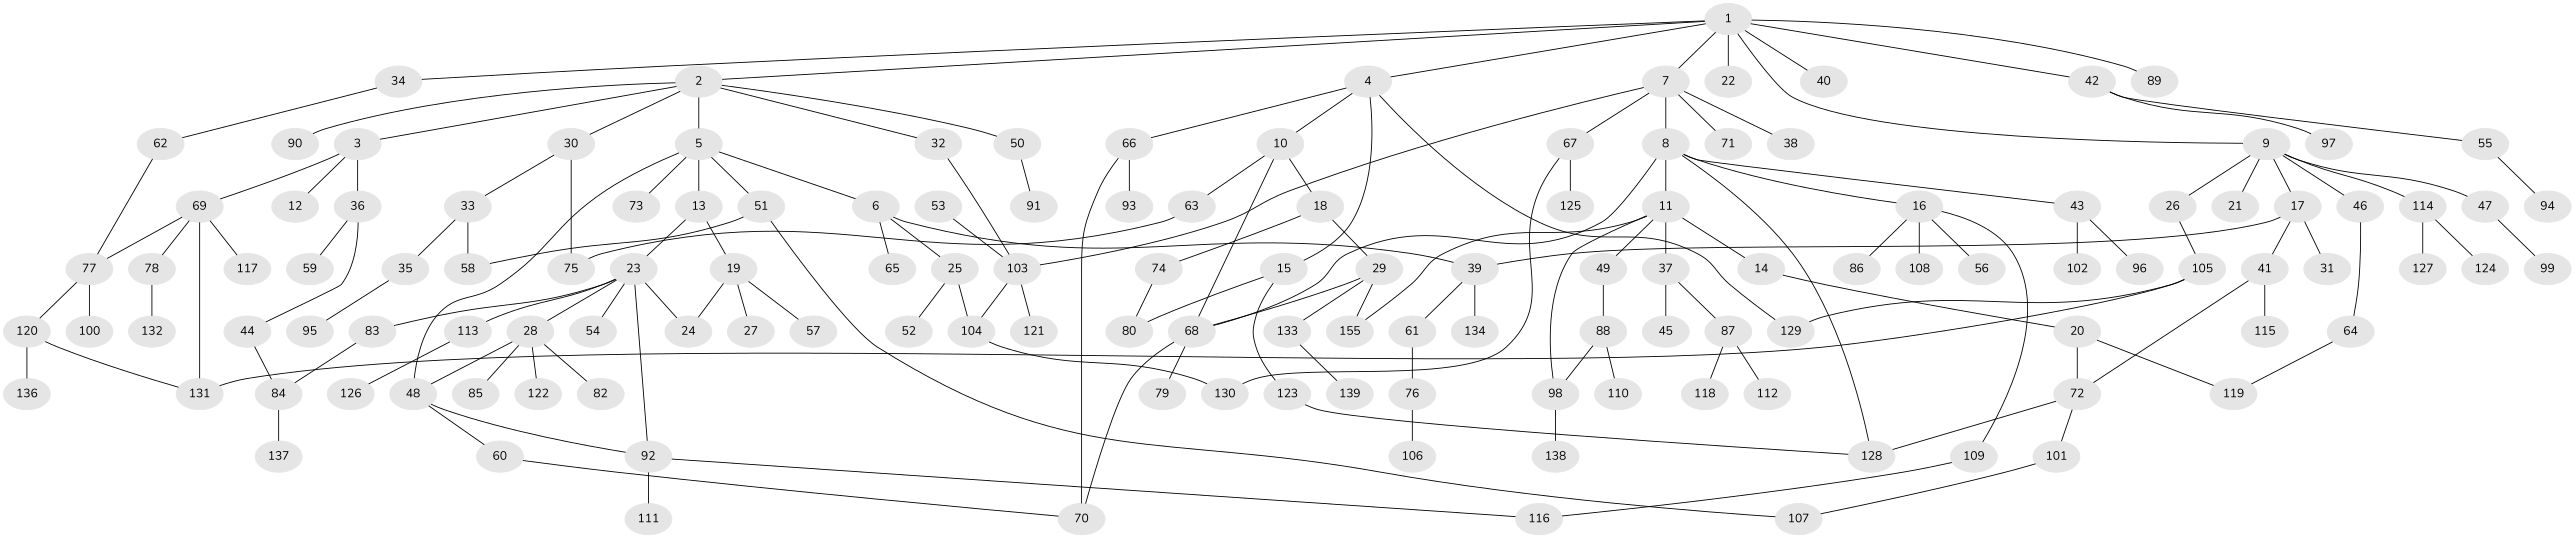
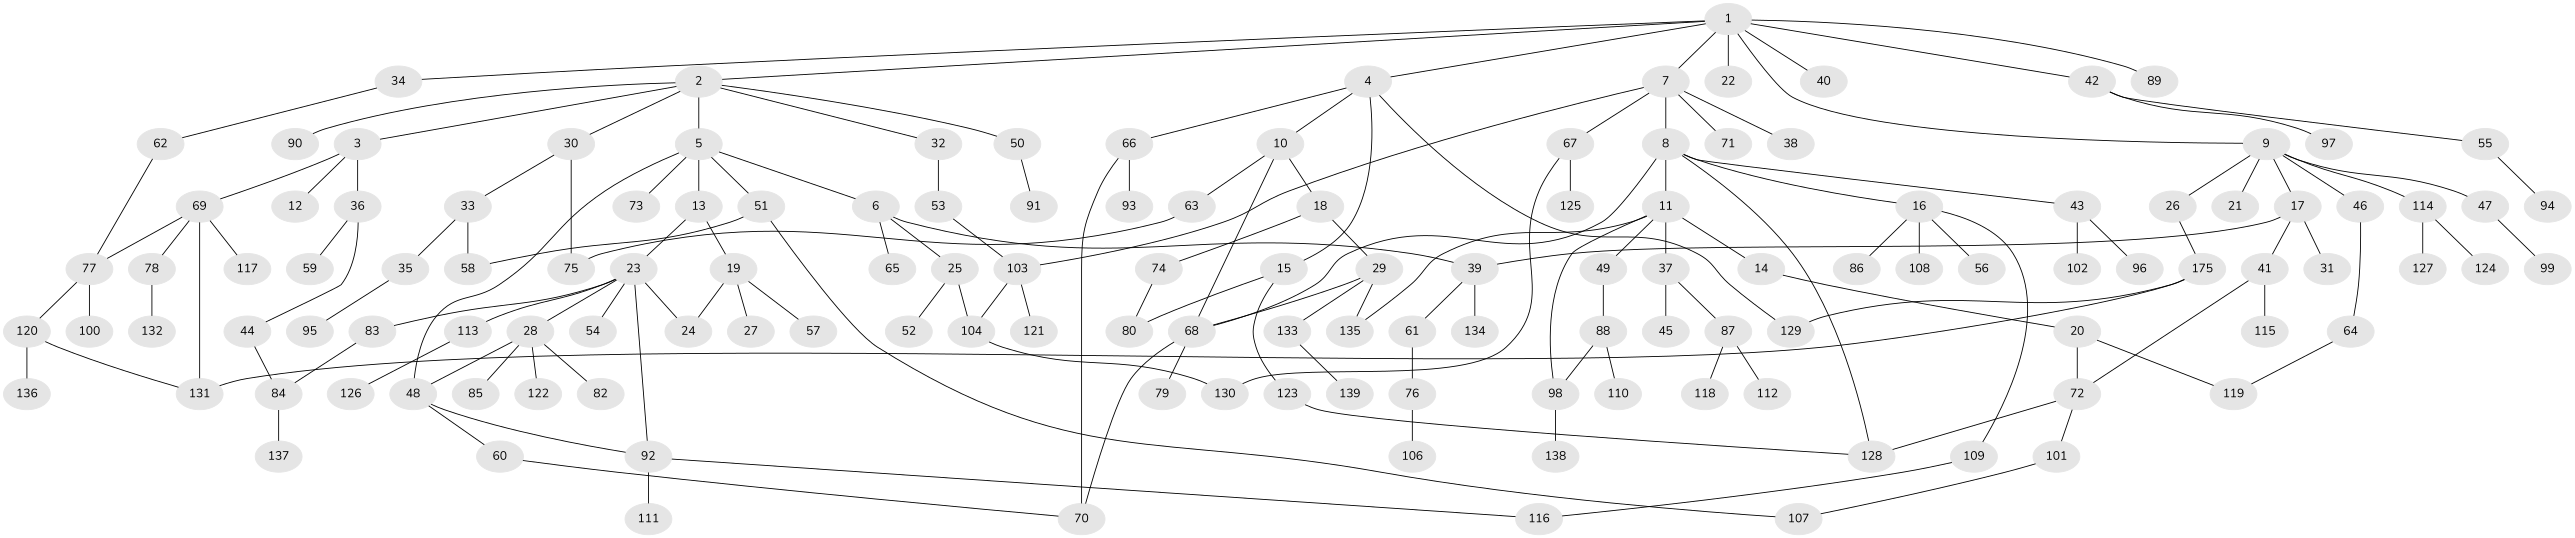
(979, 206) -> (938, 175)
(2202, 269) -> (2202, 269)
(1350, 332) -> (1350, 332)
